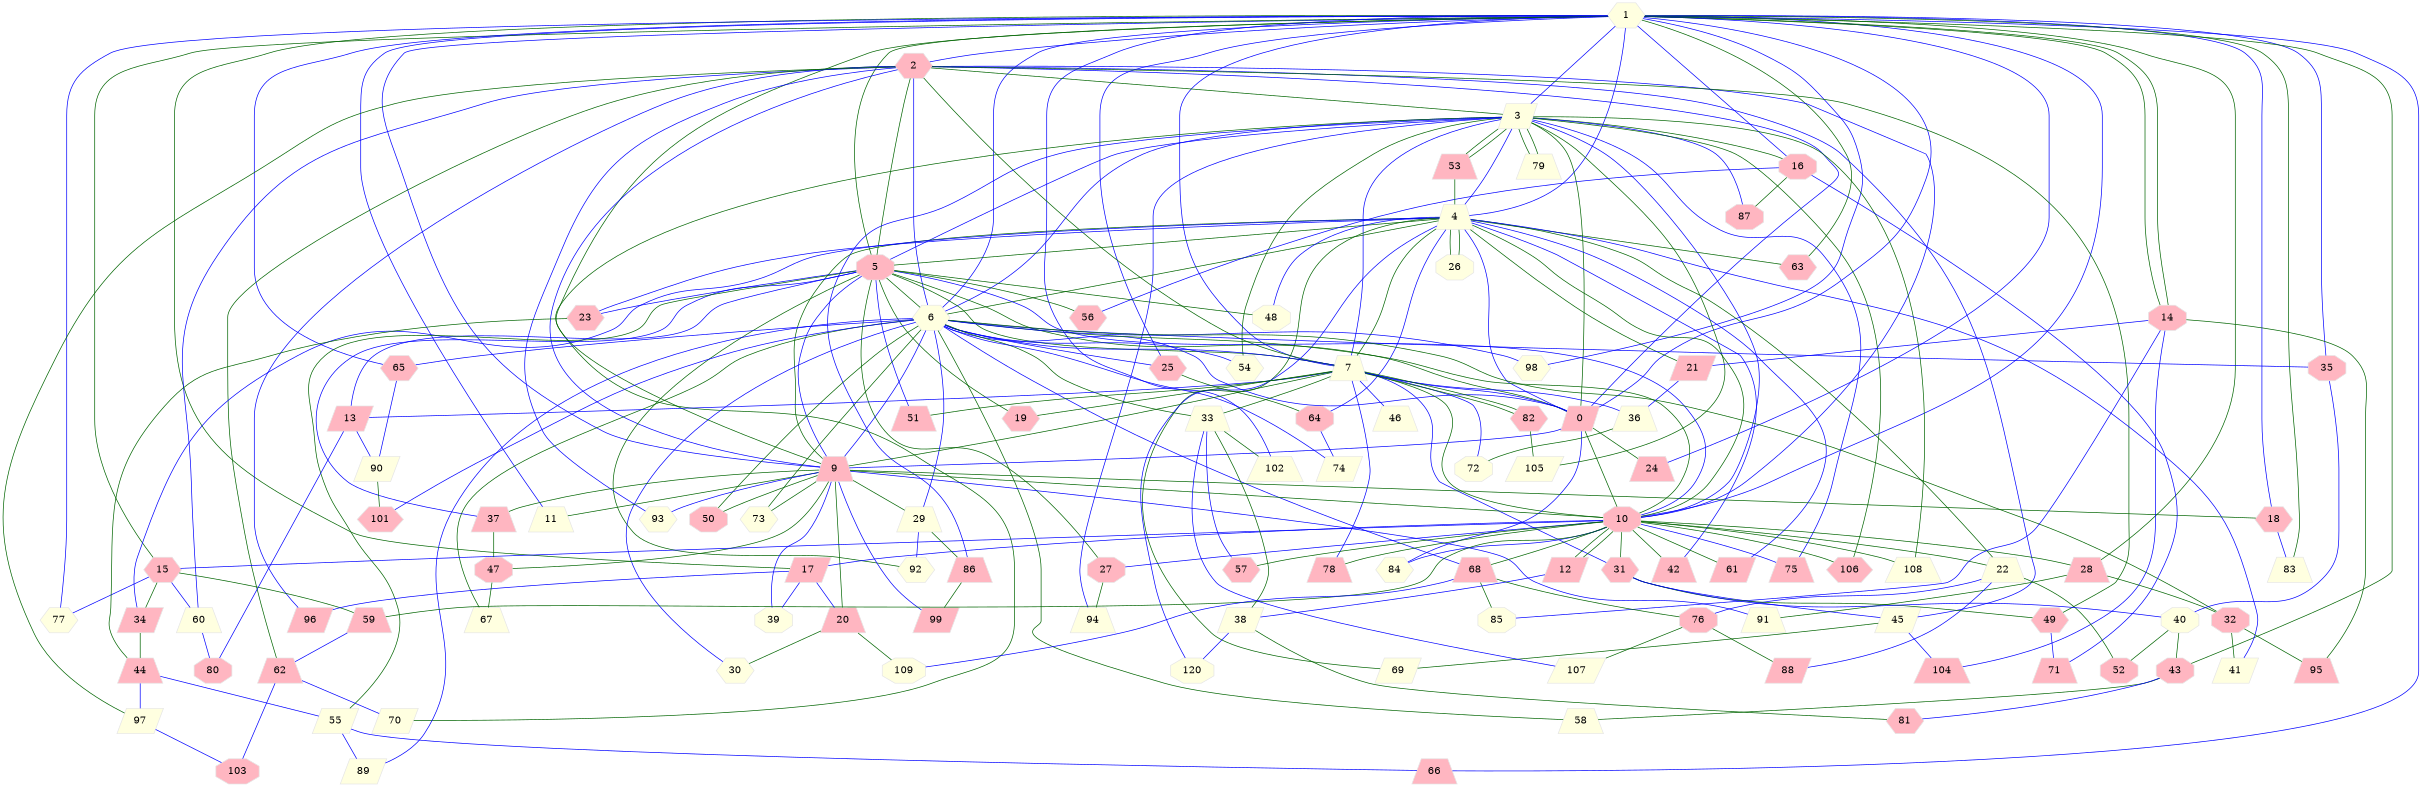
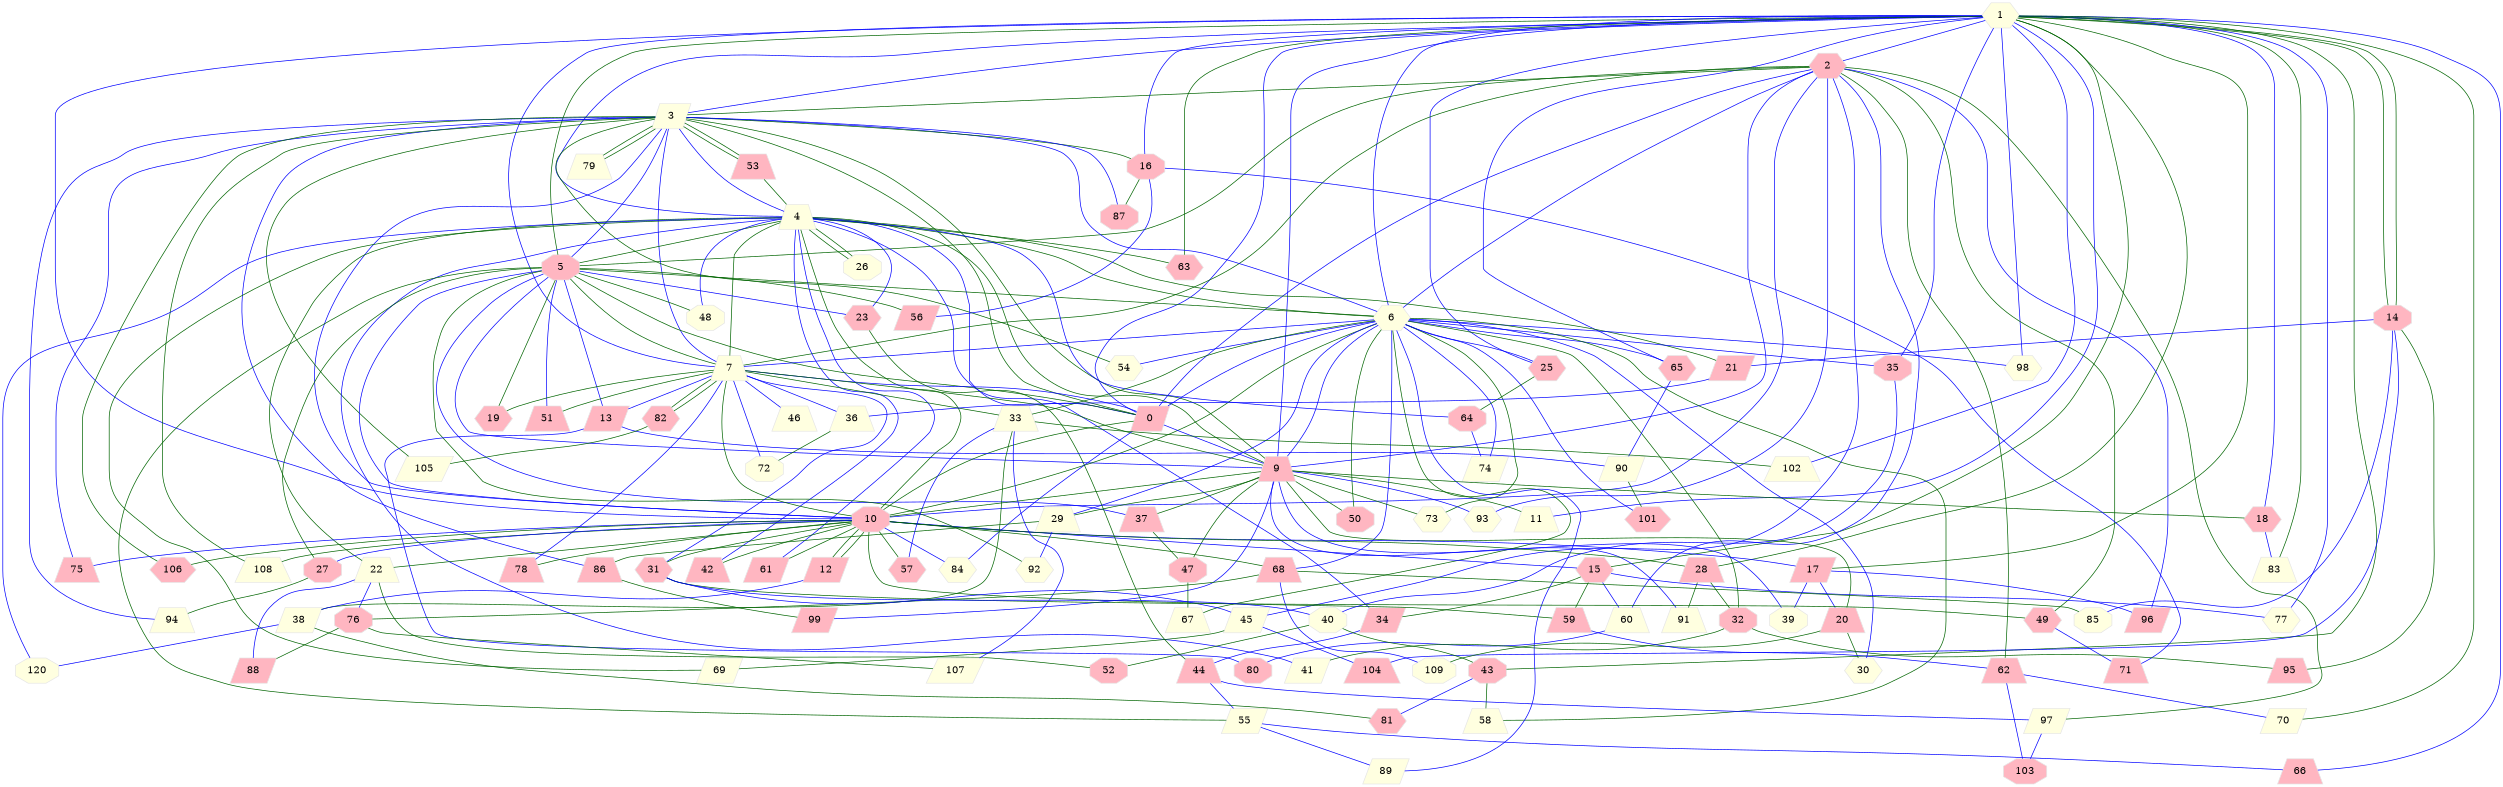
(1088, 318) -> (917, 318)
(1652, 469) -> none
(140, 645) -> (1287, 646)
